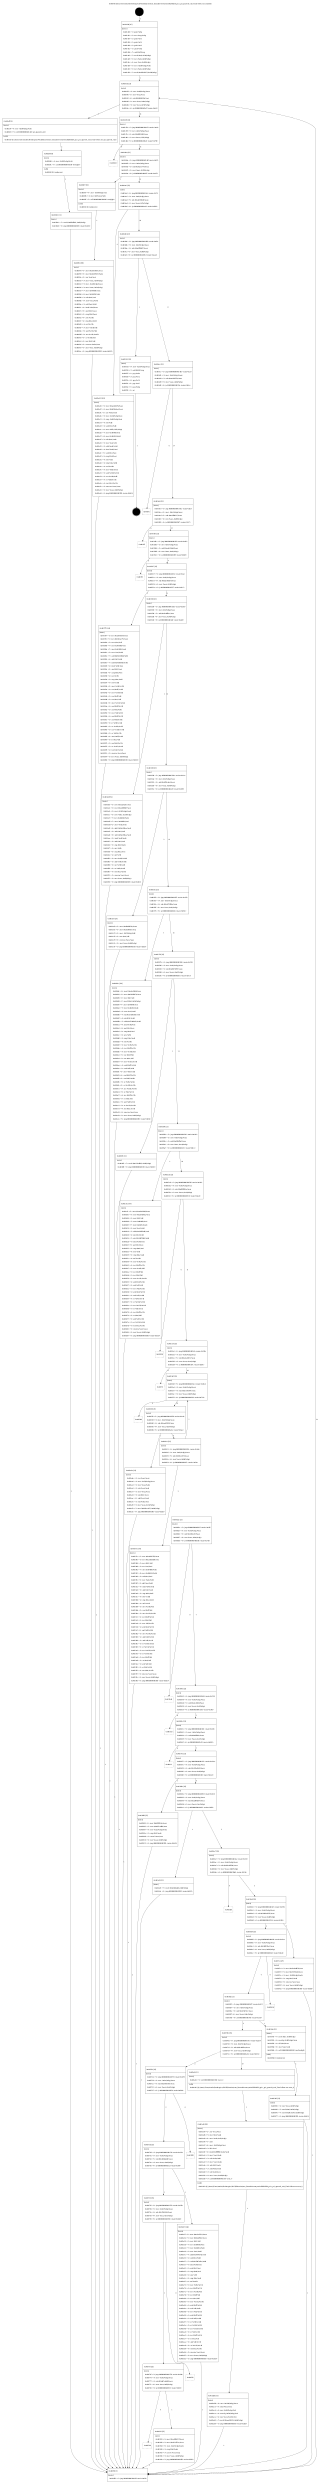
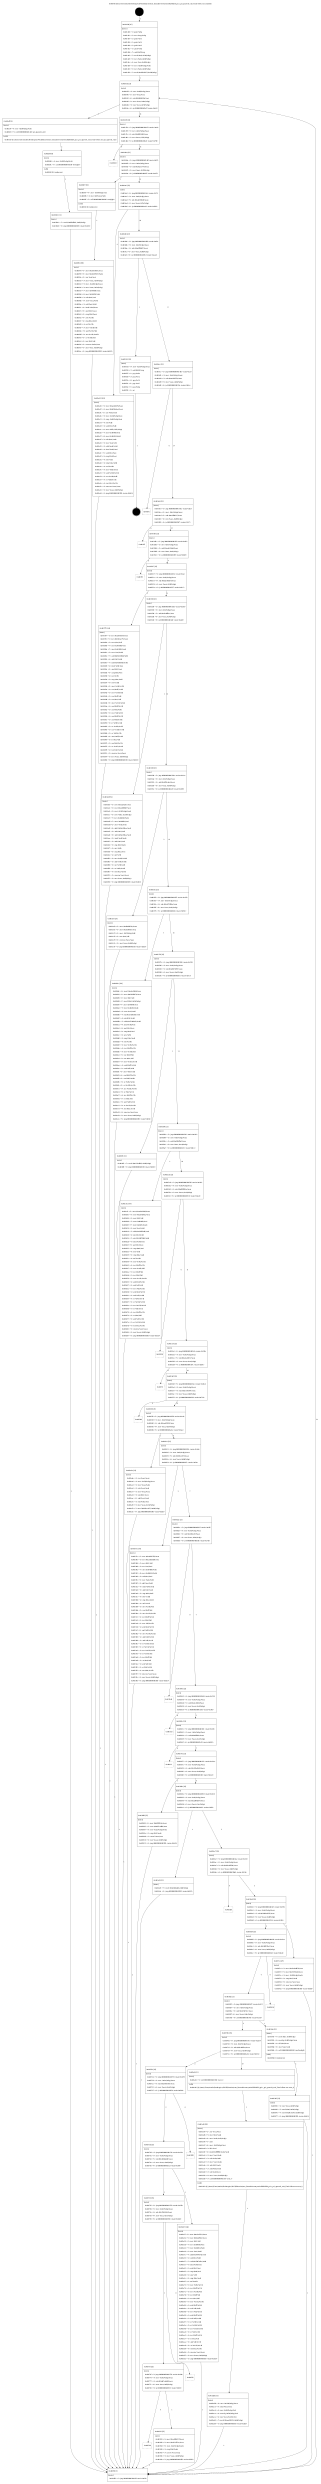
(188, 1420) -> (186, 1491)
